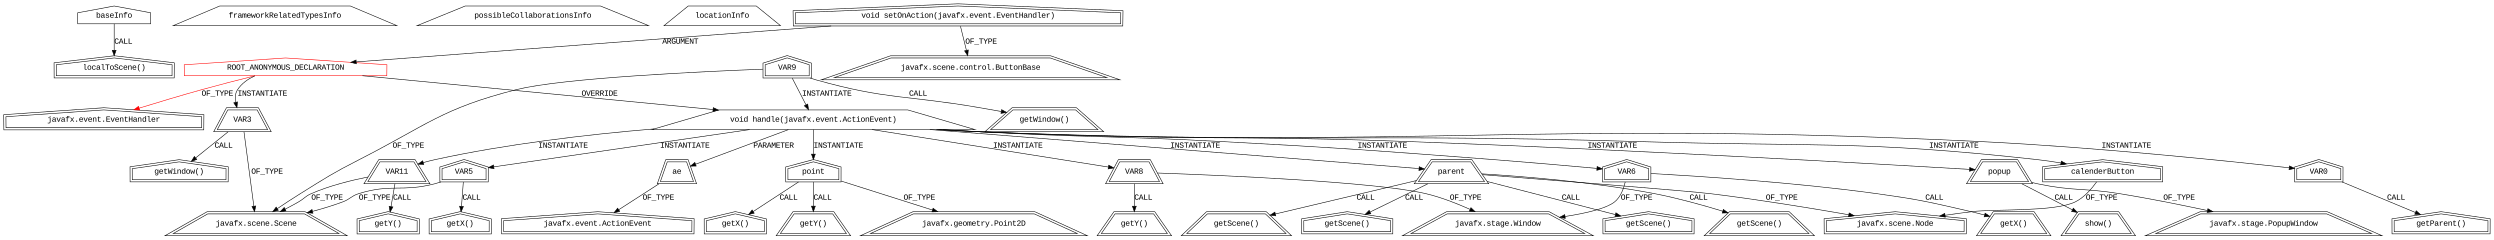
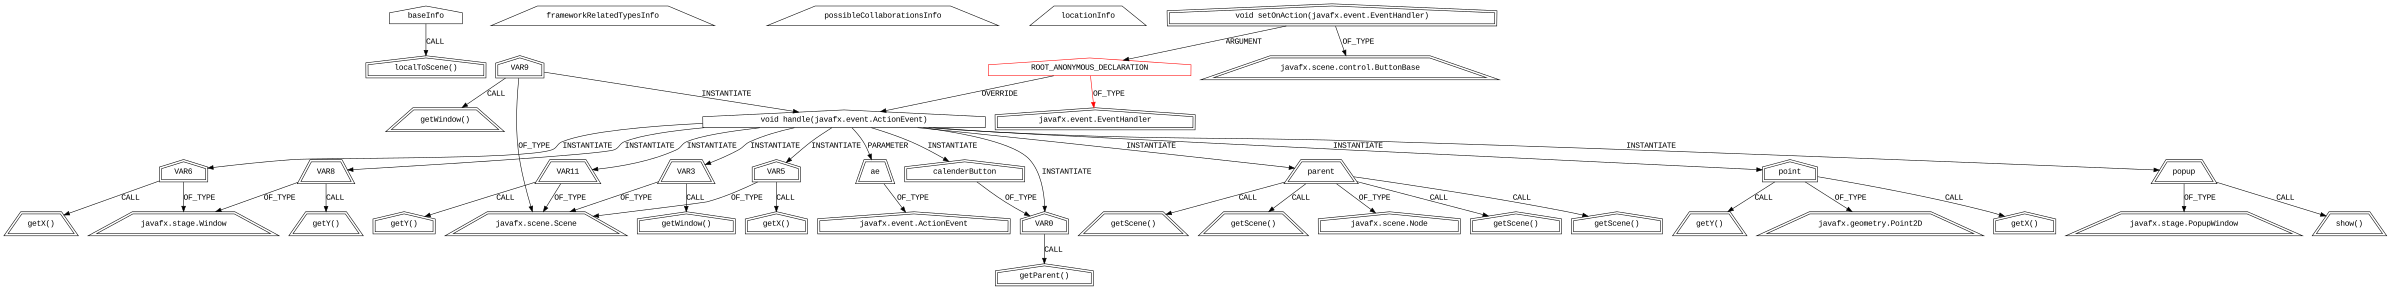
(240, 86) -> (751, 141)
(813, 120) -> (844, 120)
(2025, 209) -> (1000, 199)
